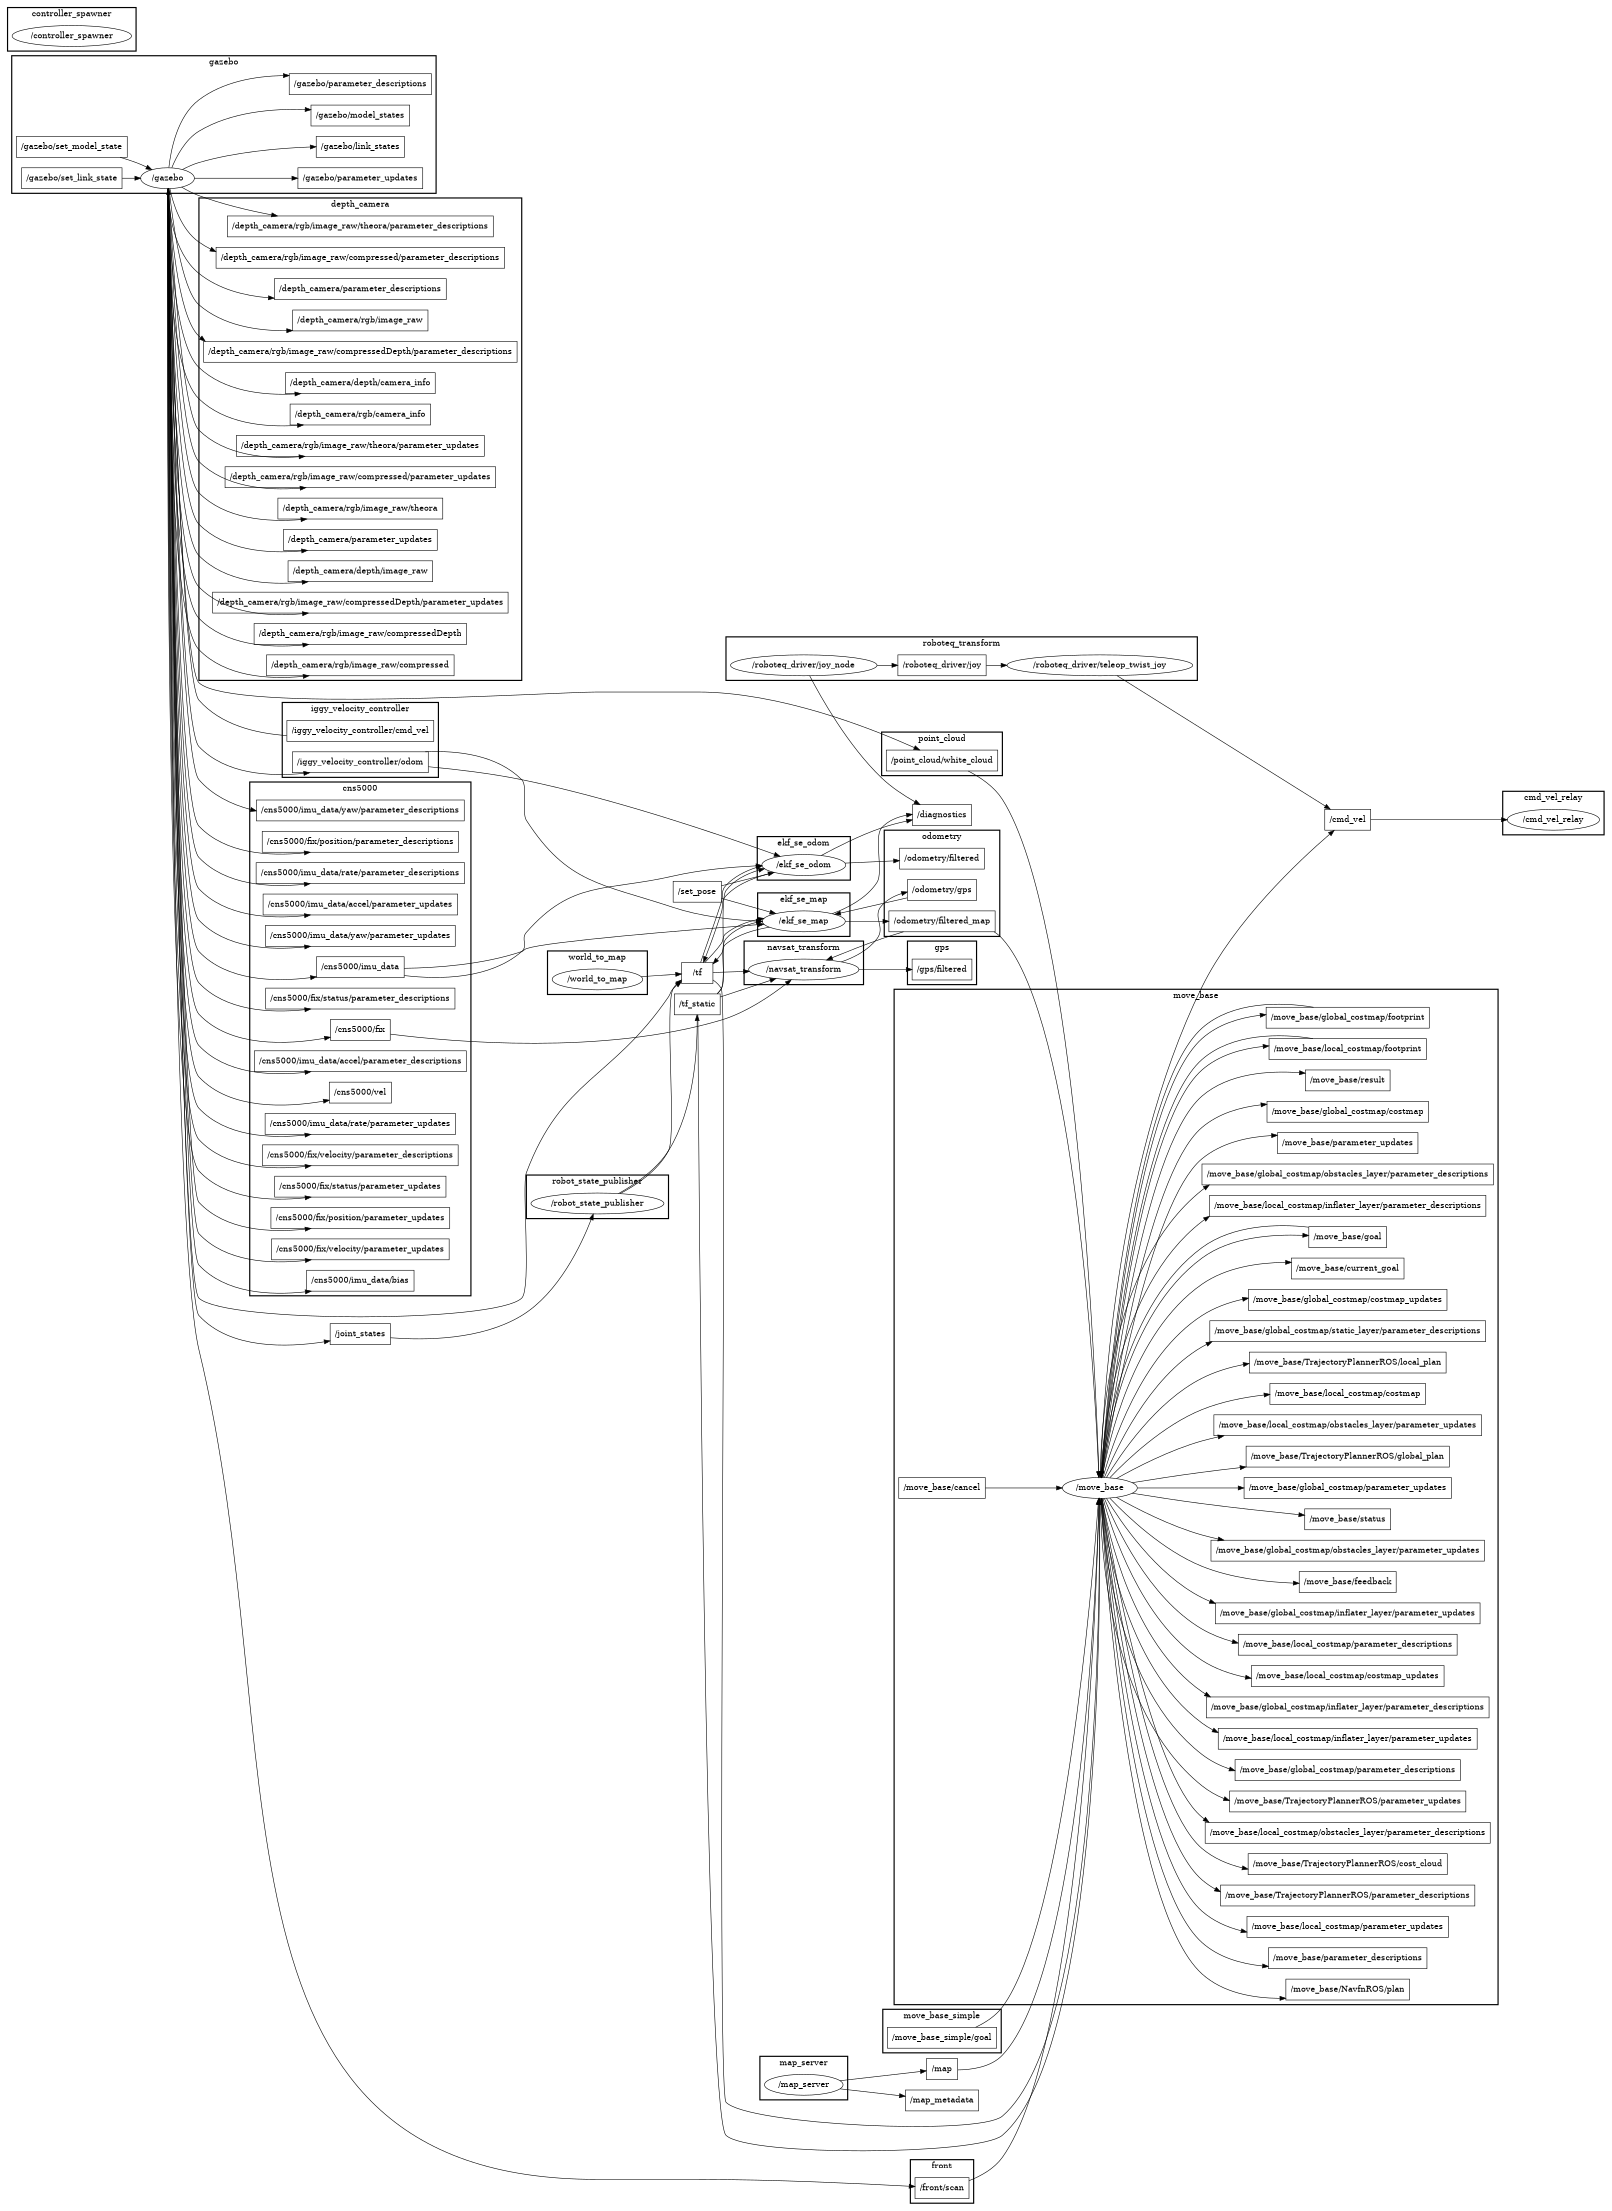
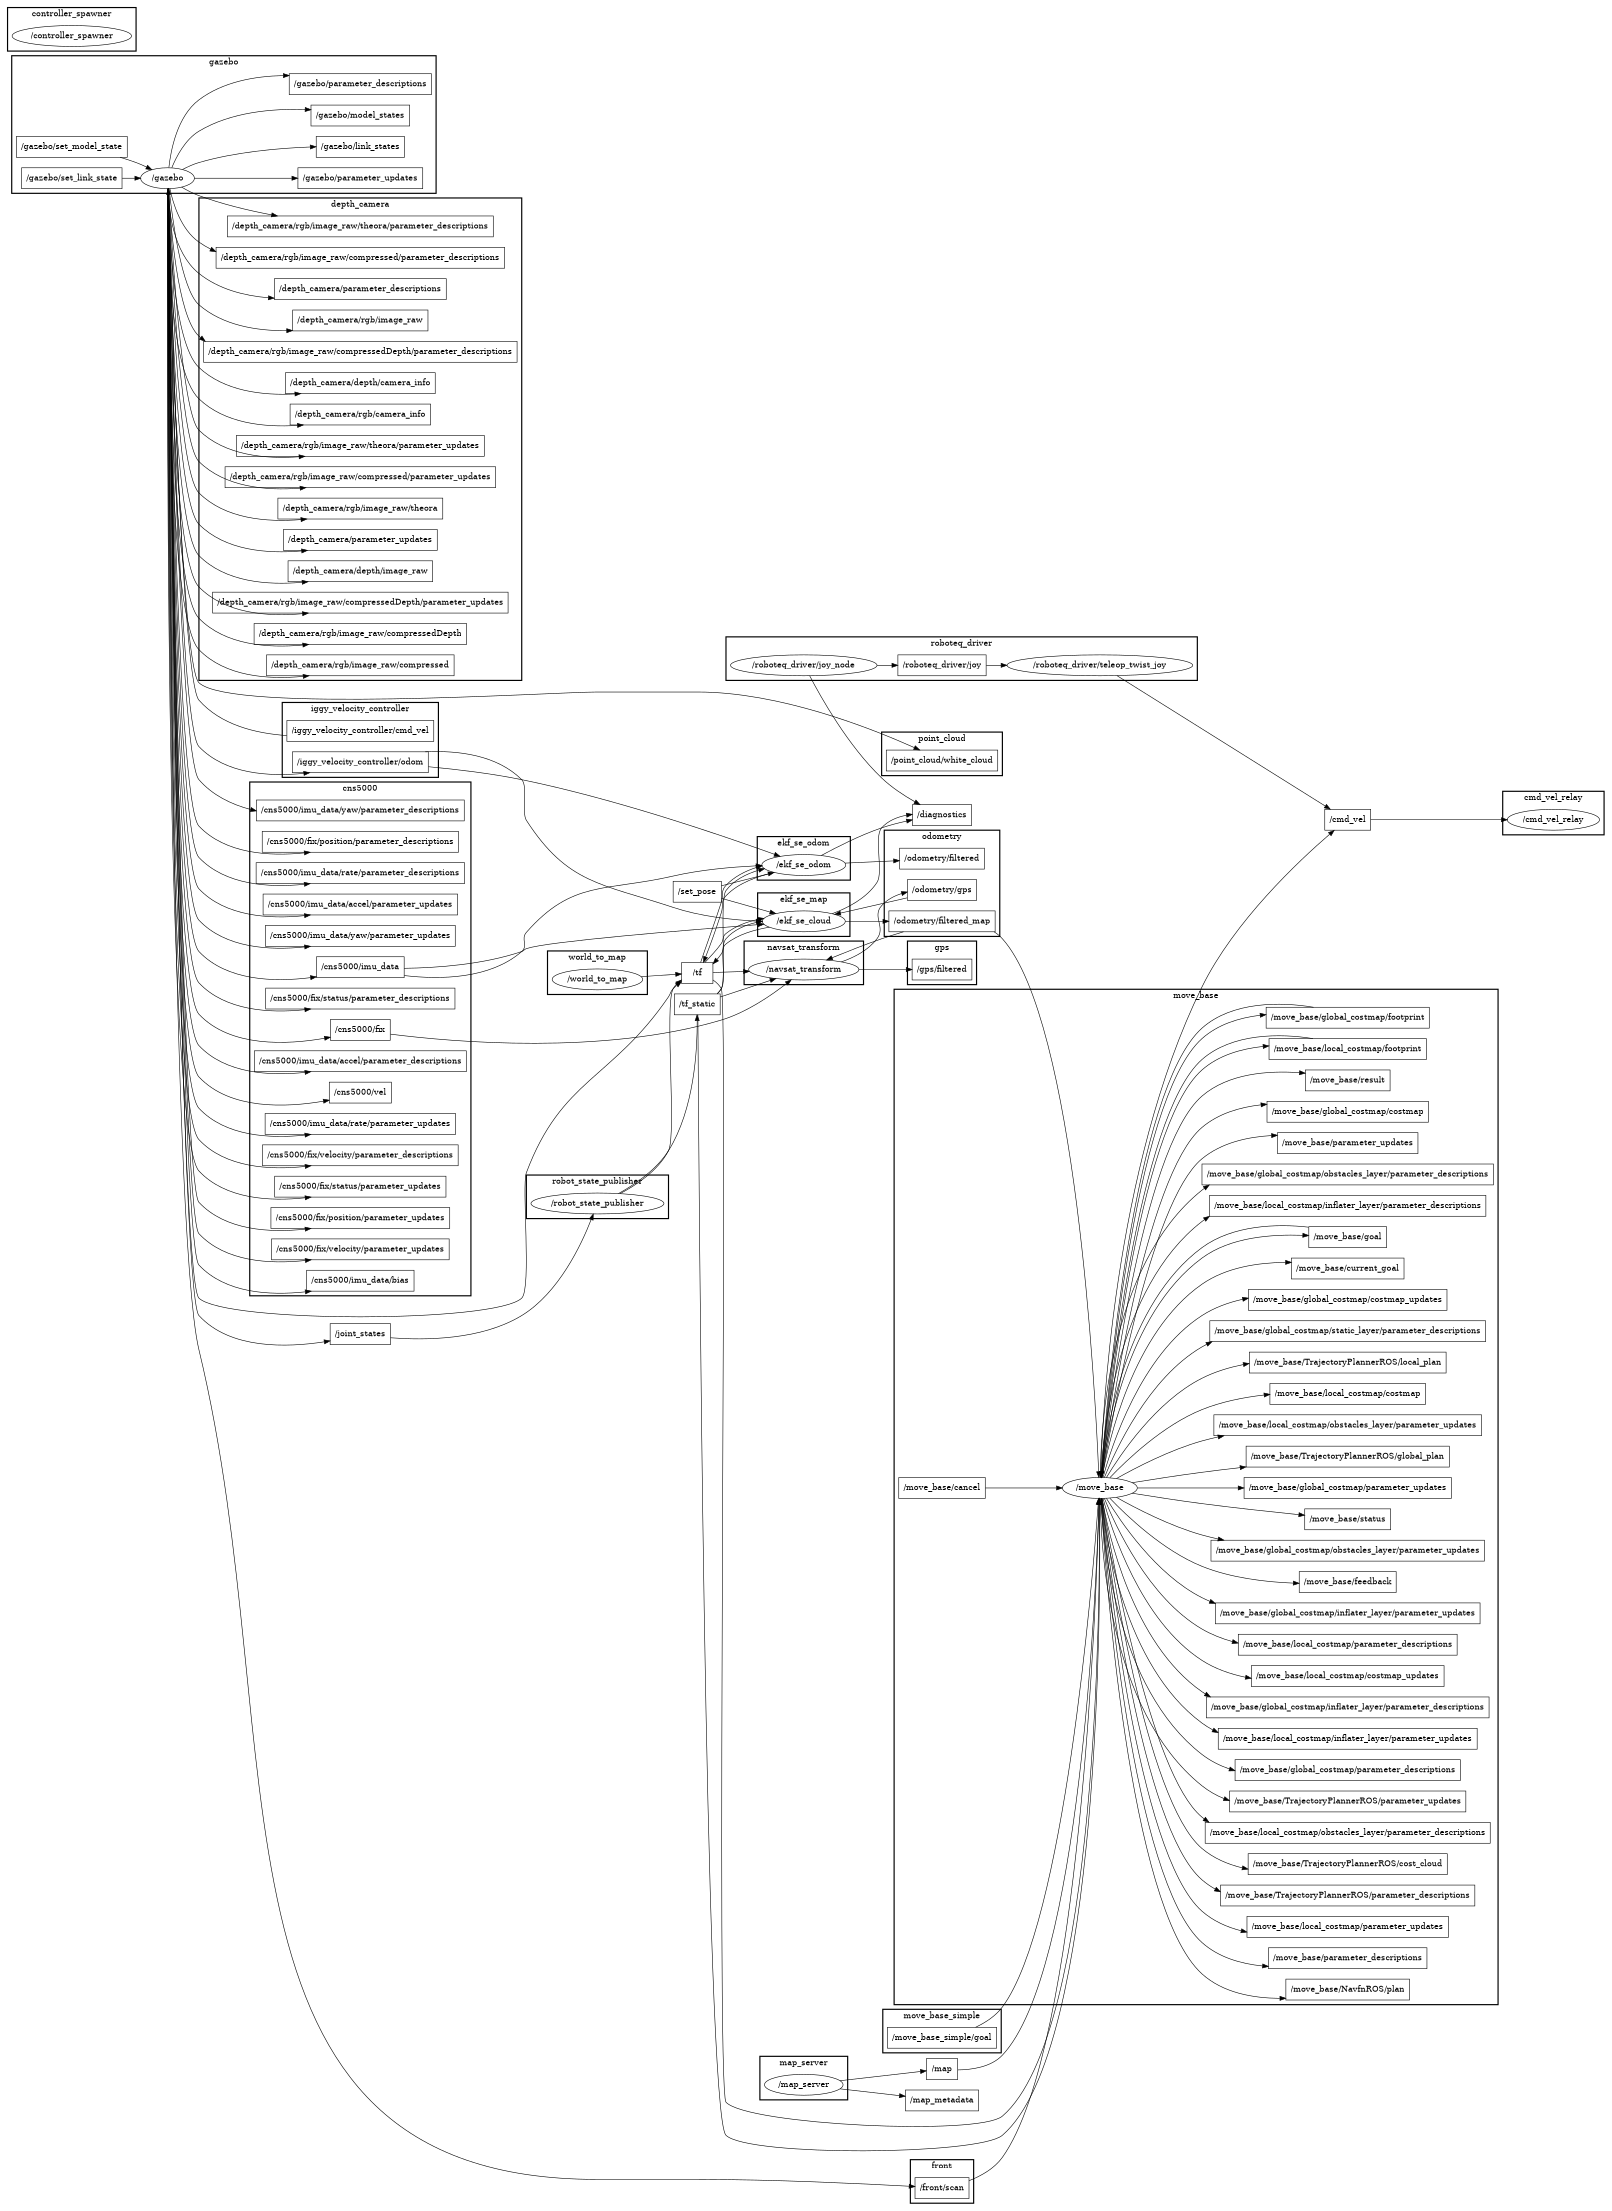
(962, 644) -> (962, 644)
(804, 921) -> (804, 921)
(1073, 1109) -> none
